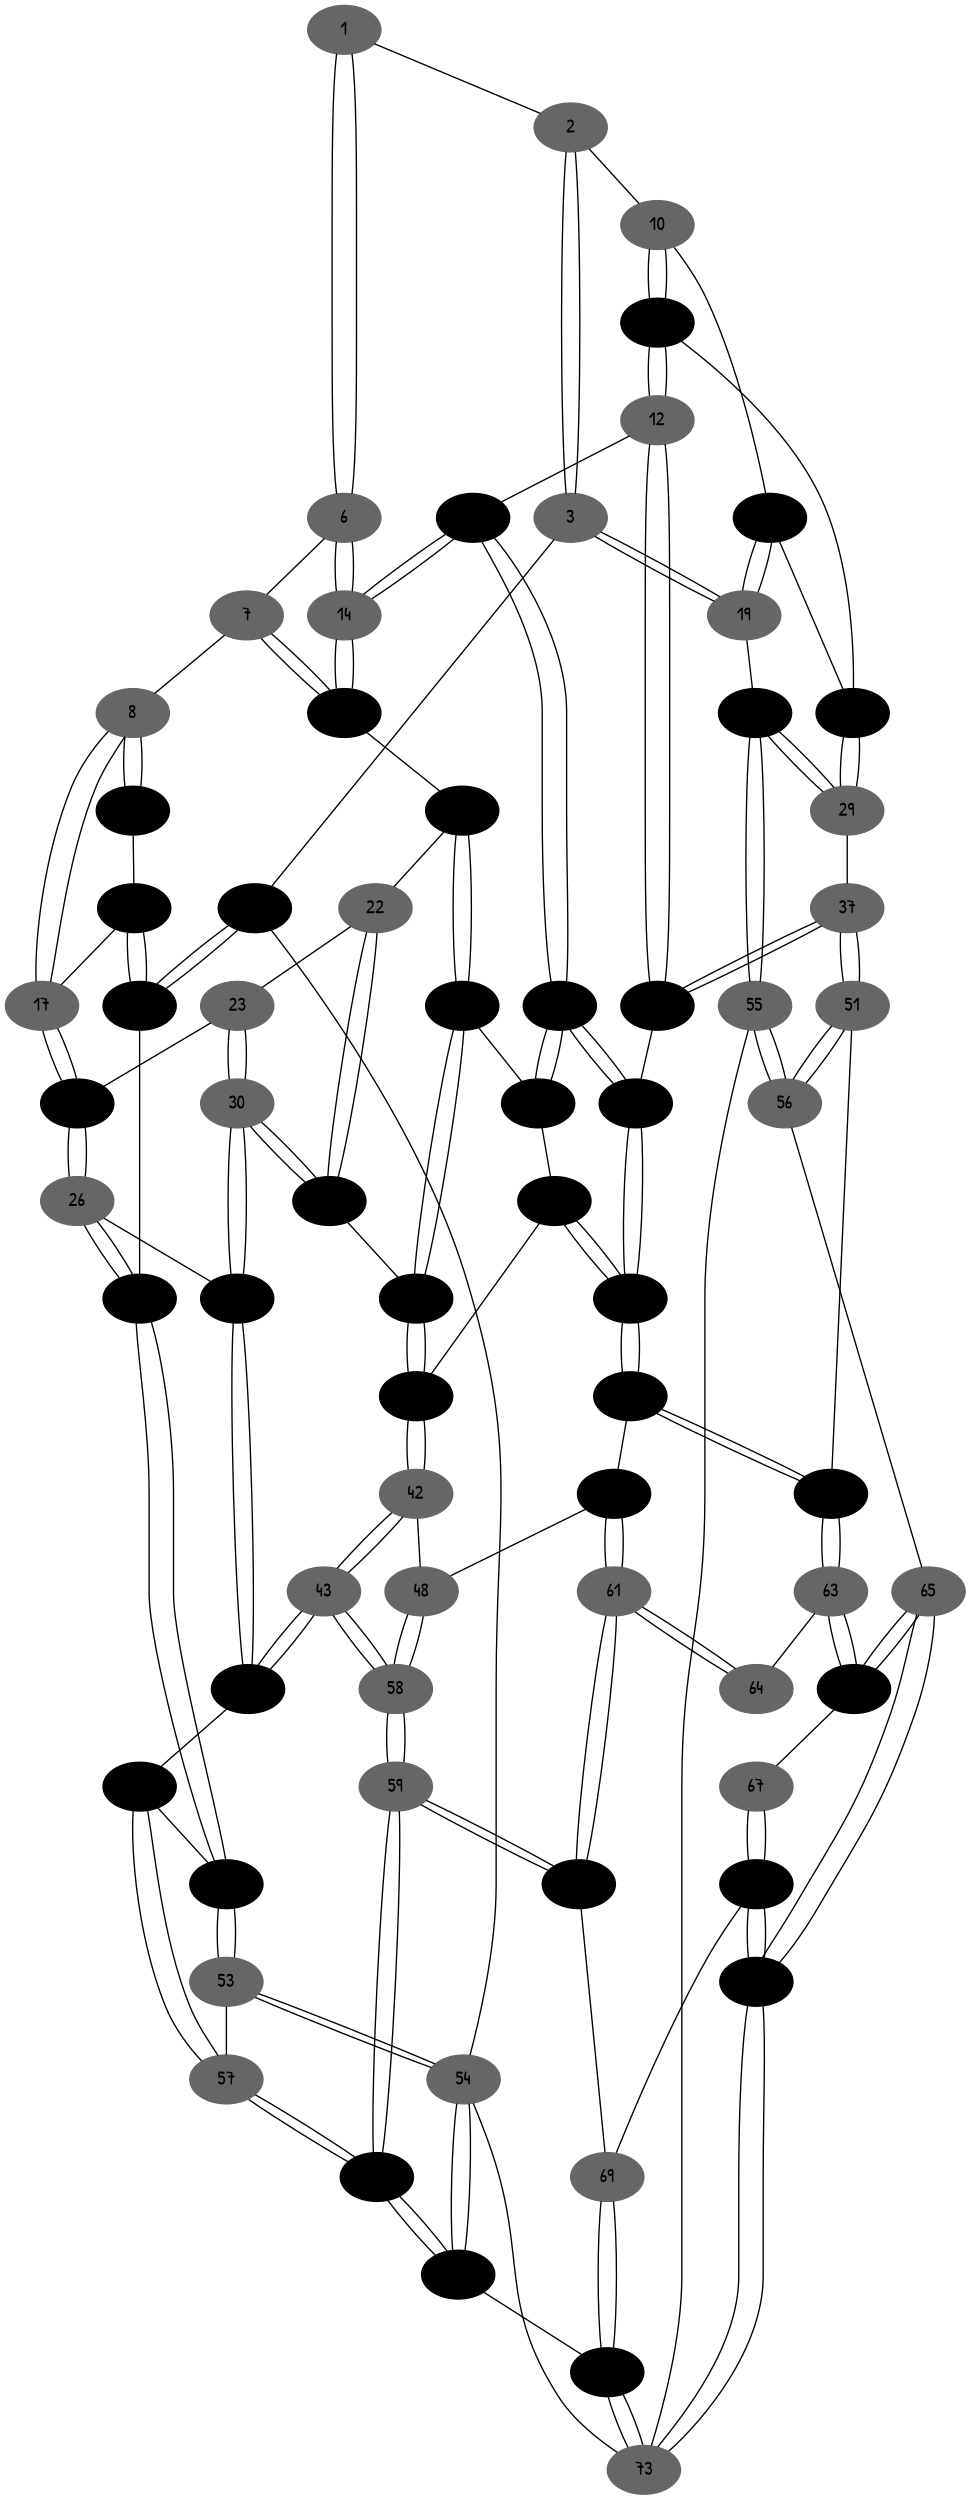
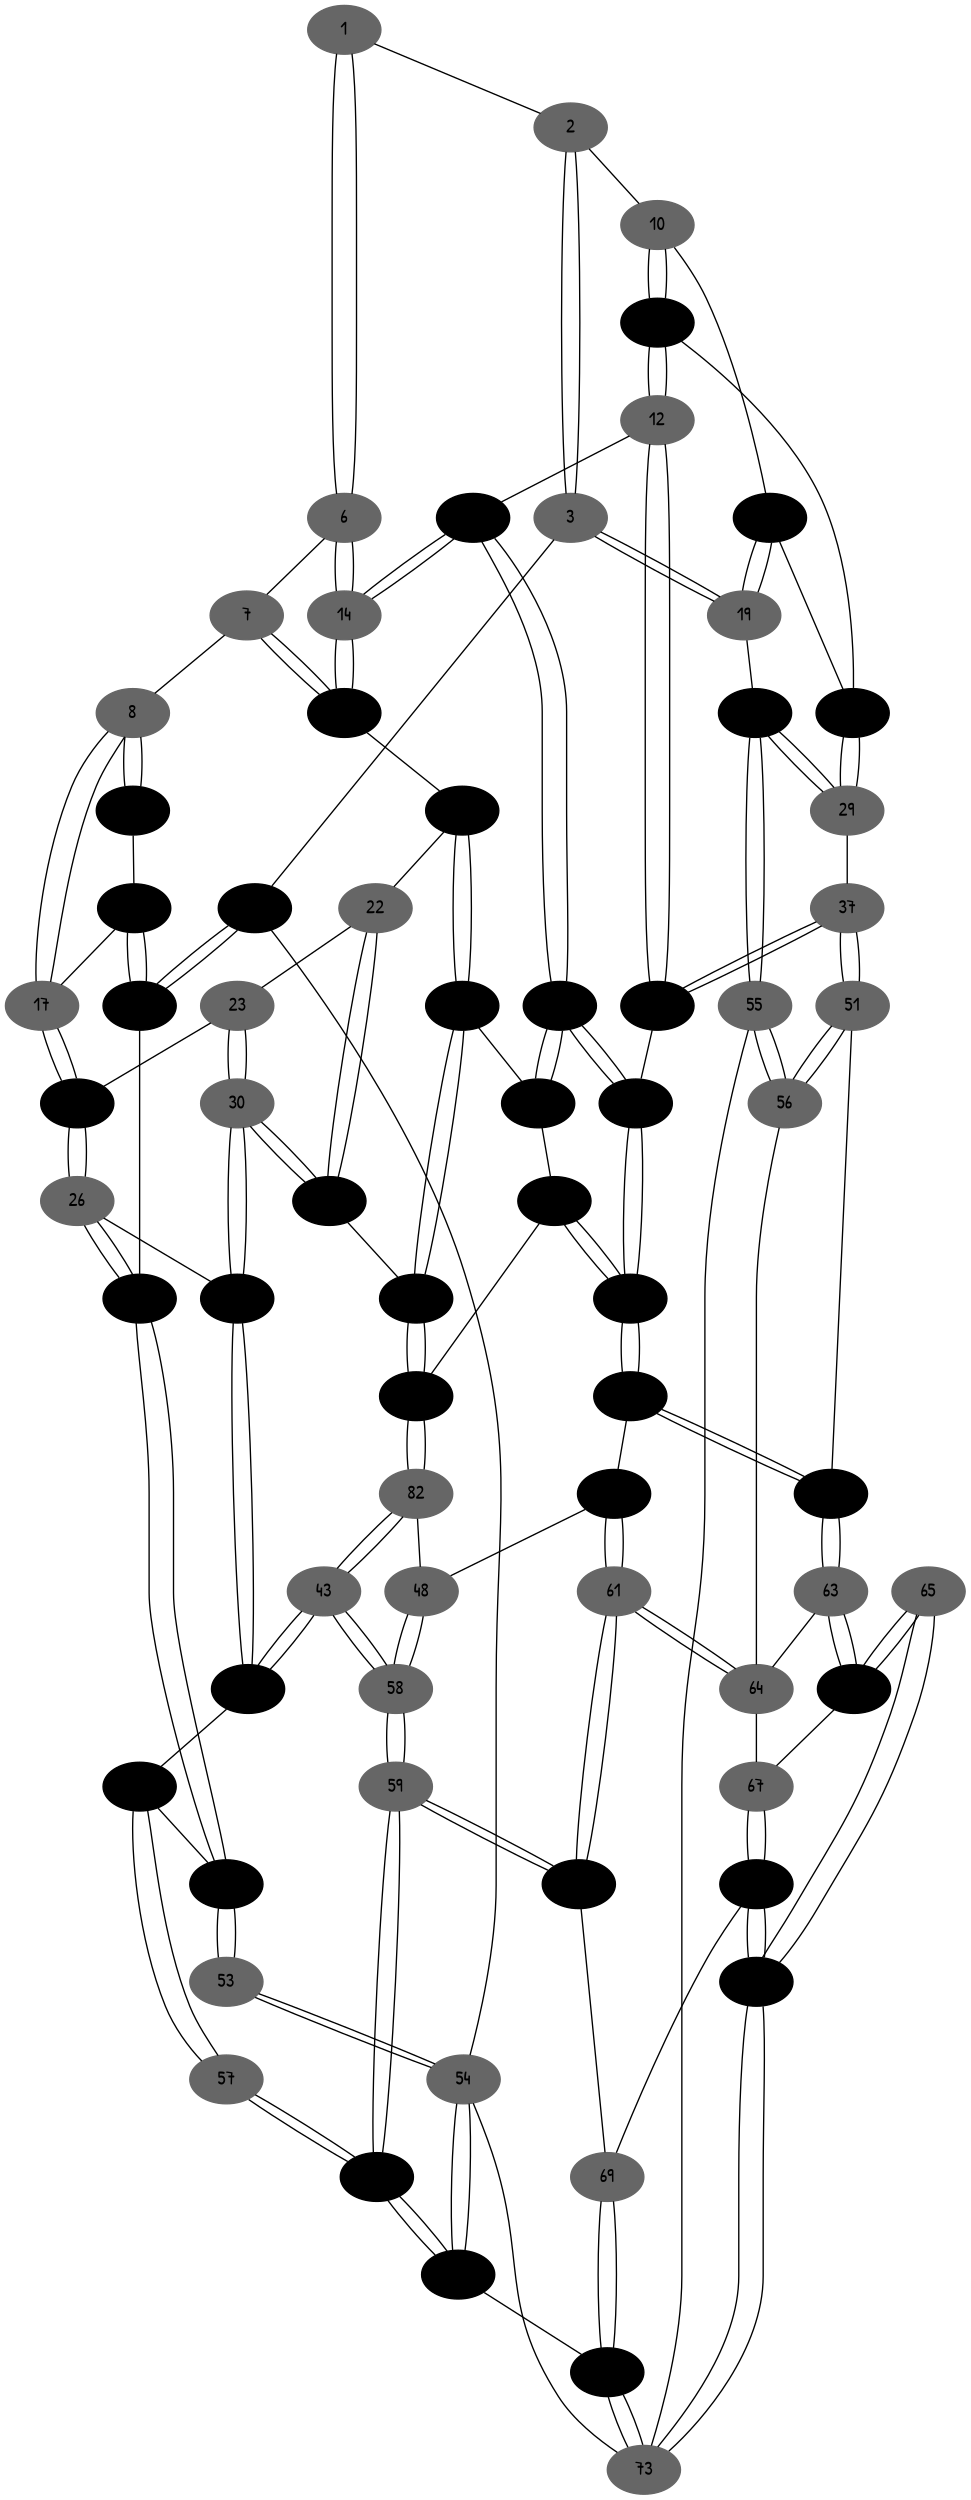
(857, 1347) -> (756, 1395)
(416, 1494) -> (416, 1494)
none -> (756, 1738)
(226, 2031) -> none
